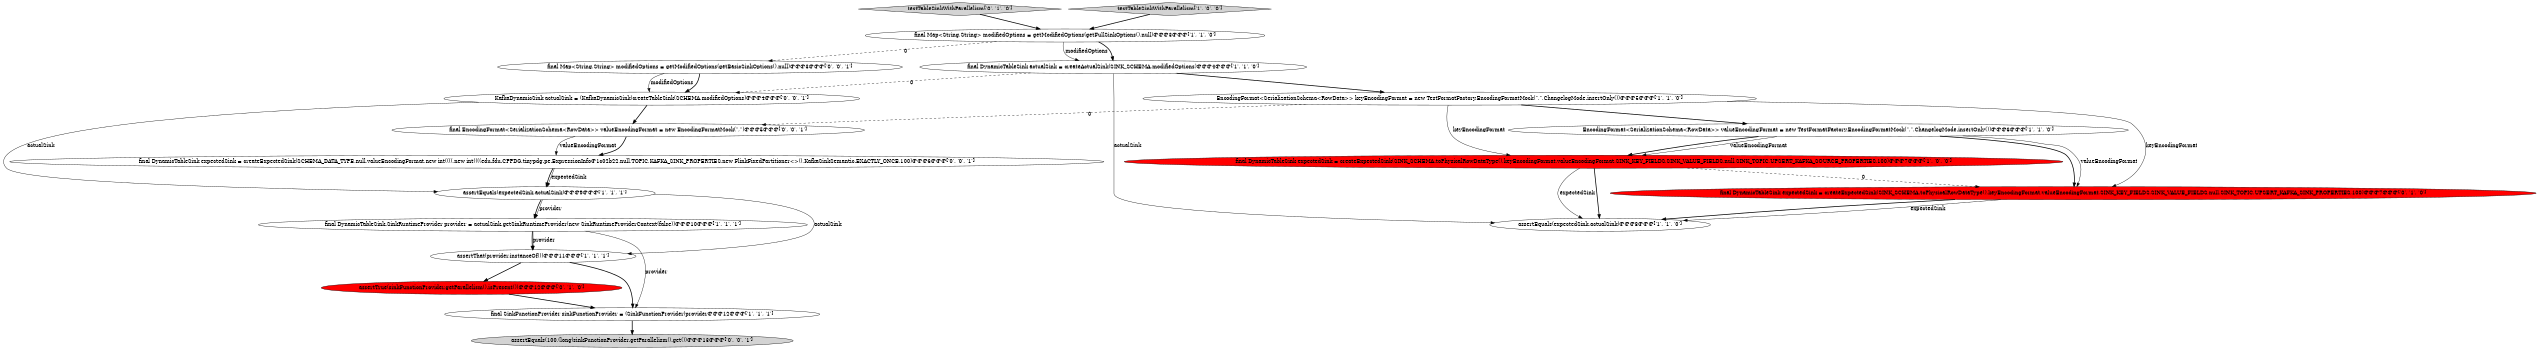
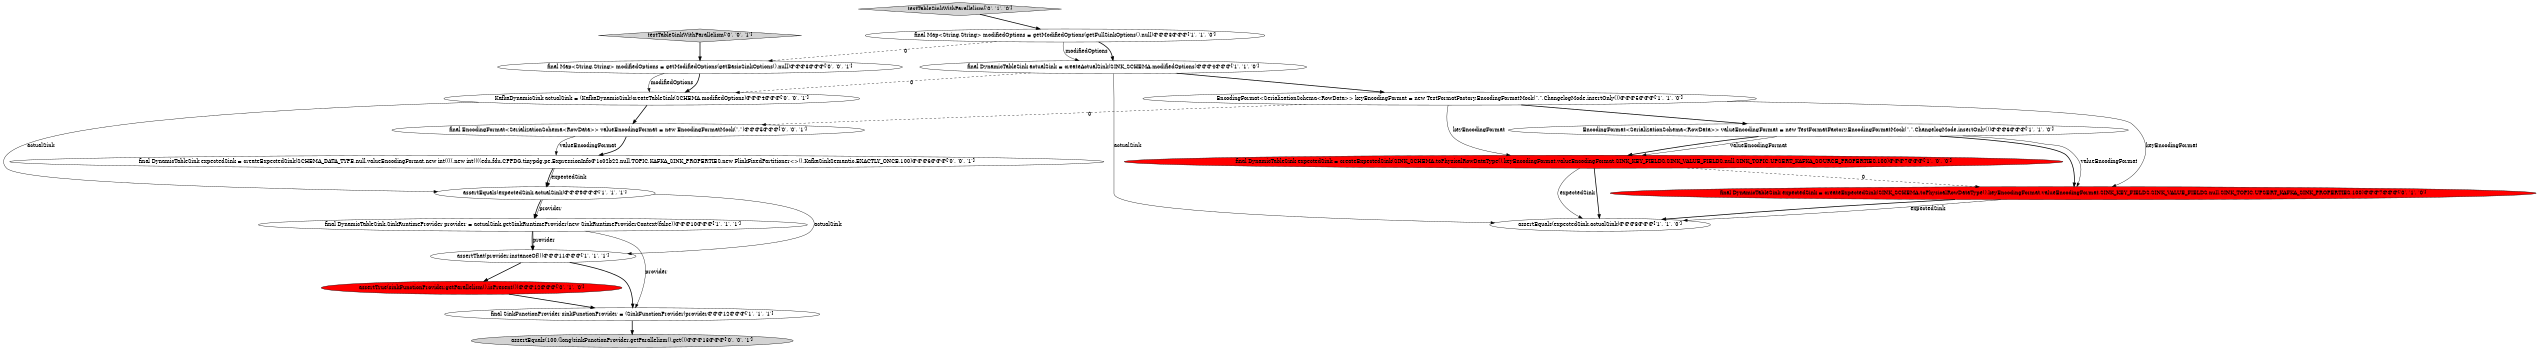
(1170, 9) -> none
none -> (700, 36)
